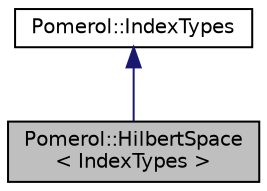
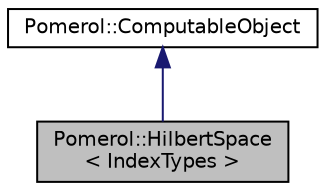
(134, 28) -> (163, 28)
